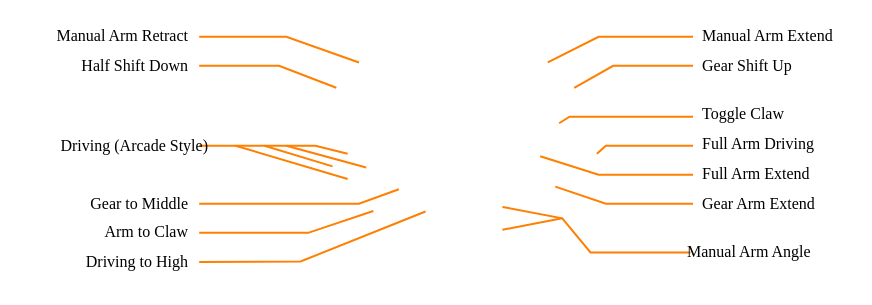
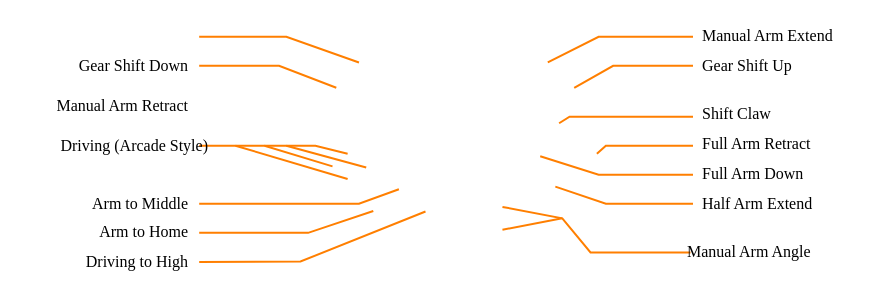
(111, 36) -> (111, 106)
(130, 66) -> (128, 66)
(746, 114) -> (741, 114)
(762, 144) -> (766, 144)
(761, 174) -> (752, 174)
(134, 204) -> (139, 204)
(766, 204) -> (763, 204)
(145, 232) -> (143, 232)
